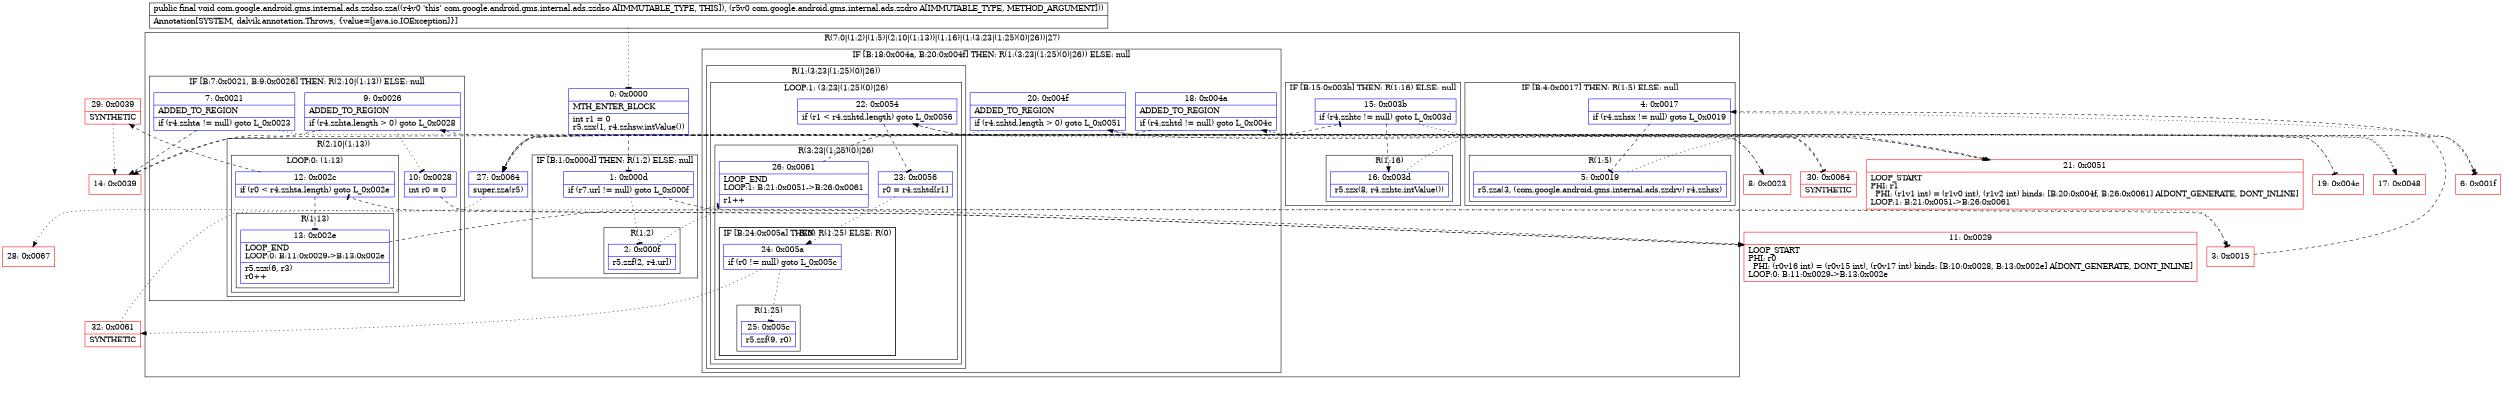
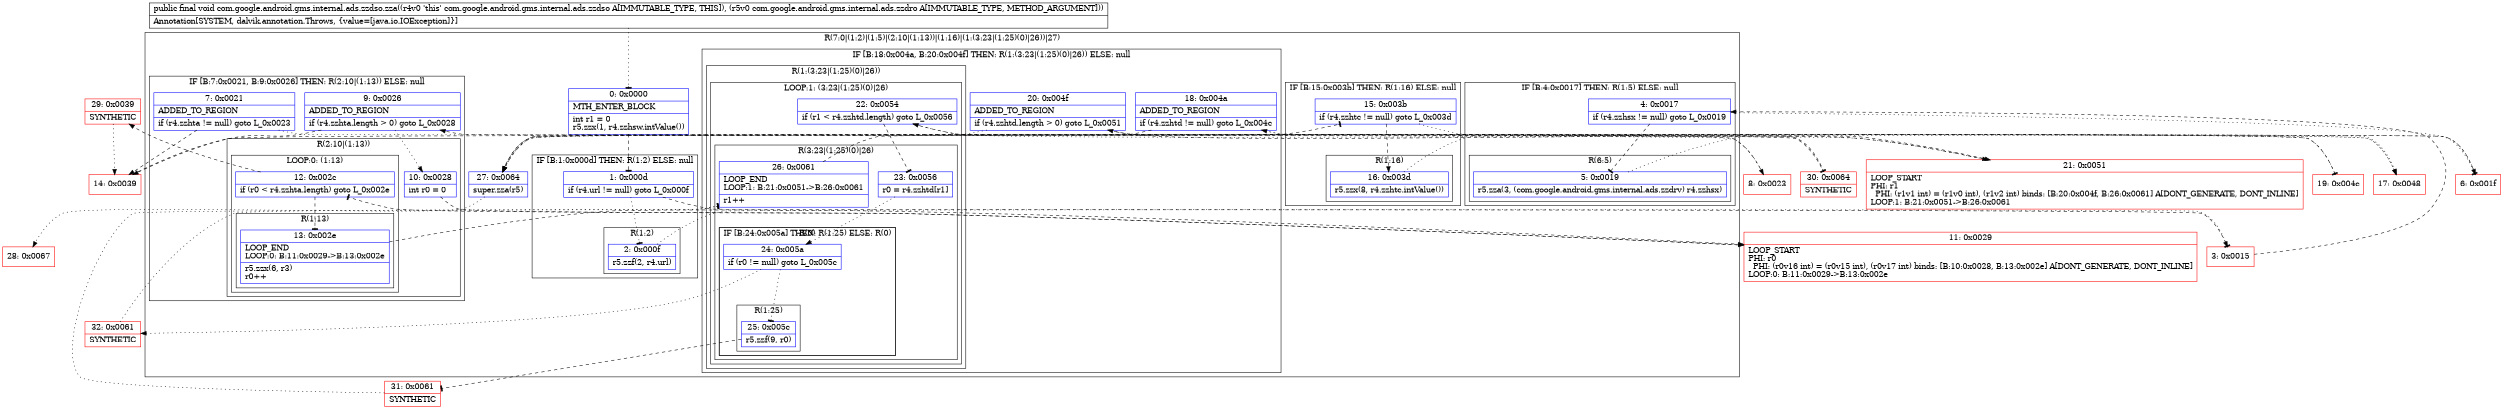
(408, 150) -> (408, 150)
(1600, 161) -> (1600, 161)
(629, 191) -> (629, 191)
none -> (413, 394)
